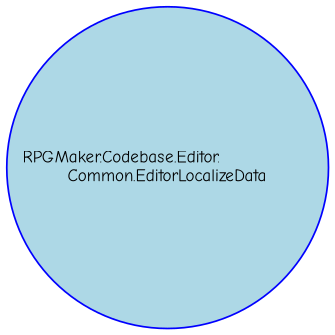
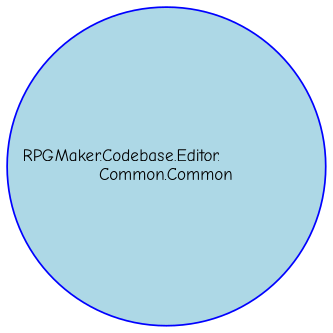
(168, 168) -> (166, 166)
